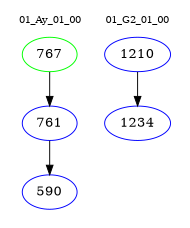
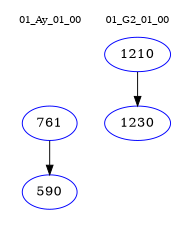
(50, 54) -> none
(138, 123) -> (138, 123)
